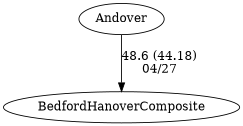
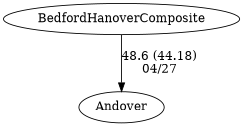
(122, 59) -> (122, 59)
